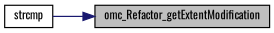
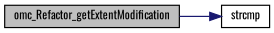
(68, 16) -> (195, 16)
